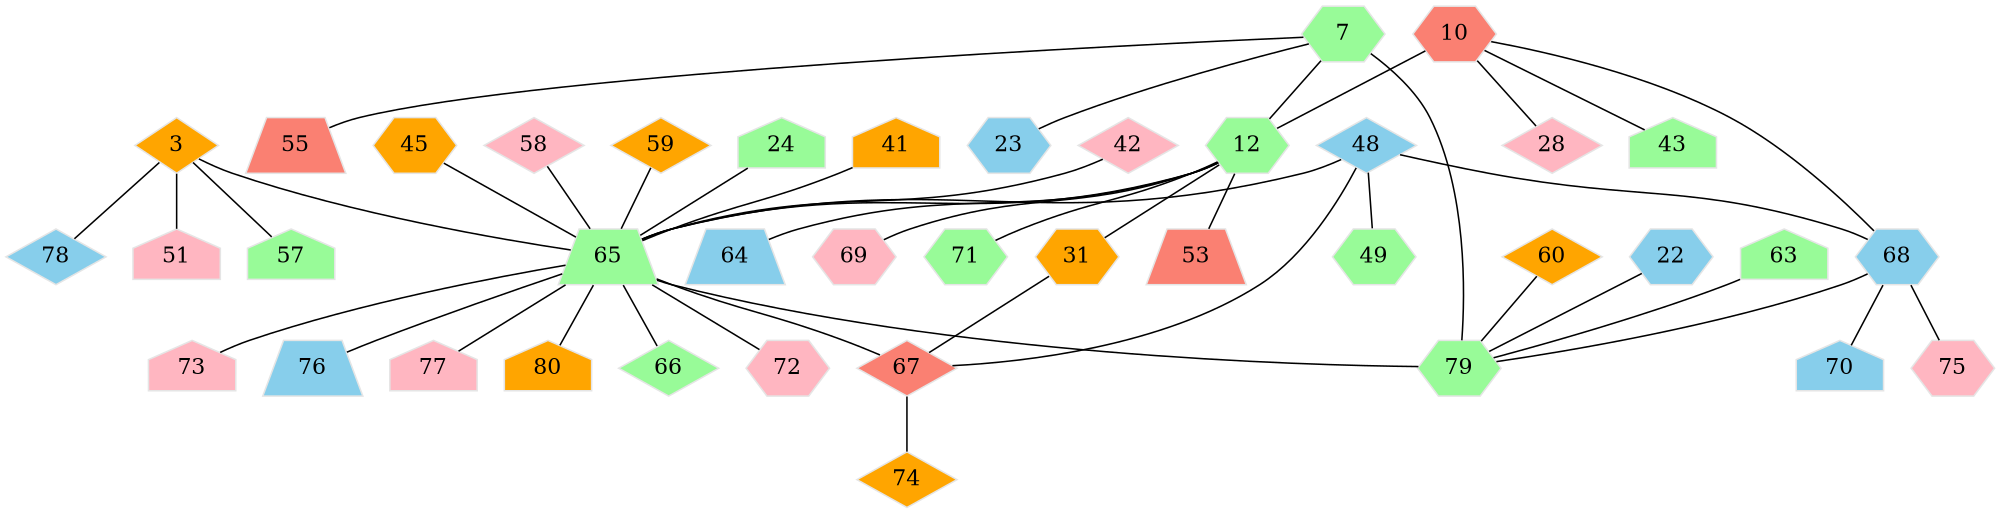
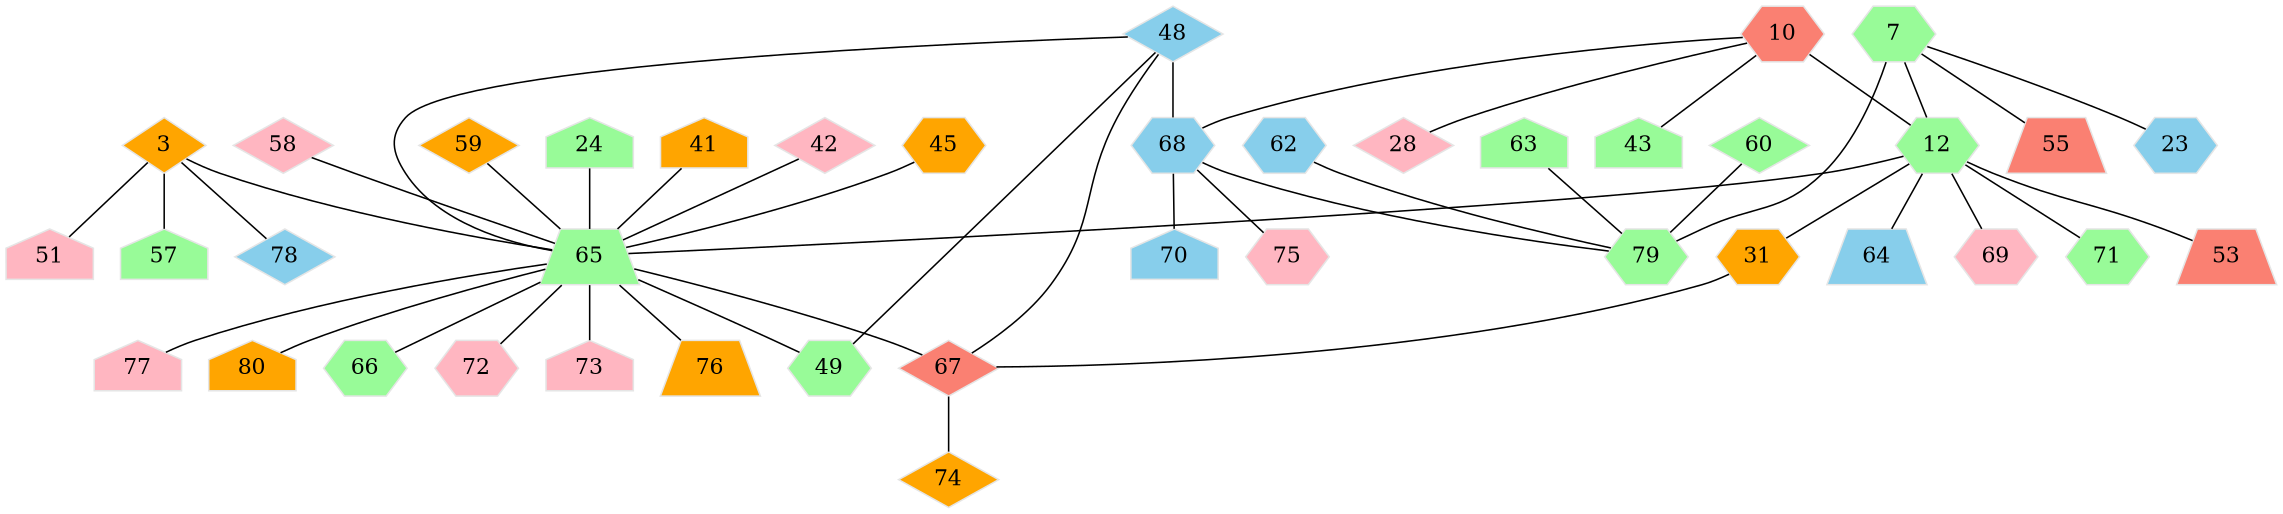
(1552, 257) -> (1759, 145)
(1671, 257) -> (1284, 145)
(1035, 345) -> (719, 316)
(313, 368) -> (710, 368)
(669, 368) -> (365, 368)
